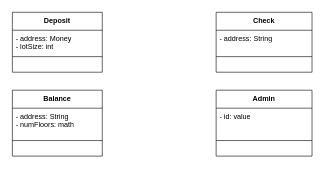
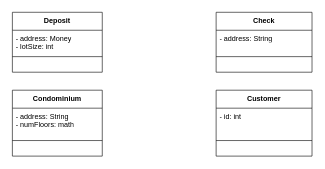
(57, 99) -> (57, 99)
(264, 99) -> (264, 99)
(237, 117) -> (233, 117)
